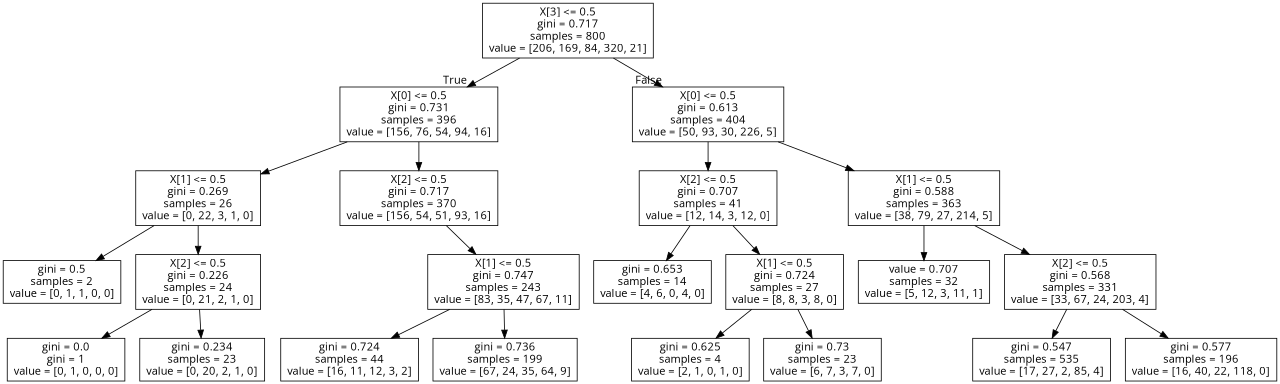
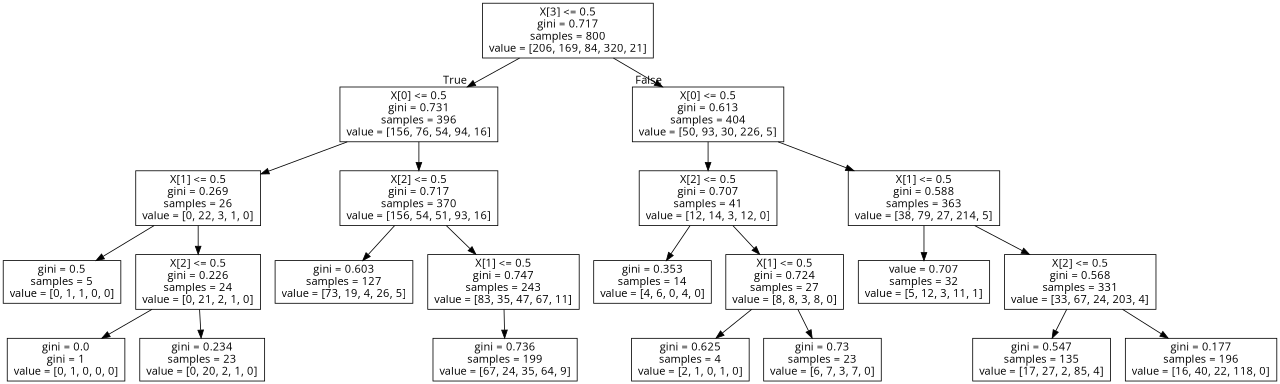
(62, 282) -> (62, 282)
none -> (344, 282)
(652, 282) -> (652, 282)
(350, 360) -> none
(1042, 360) -> (1042, 360)
(1201, 360) -> (1201, 360)
